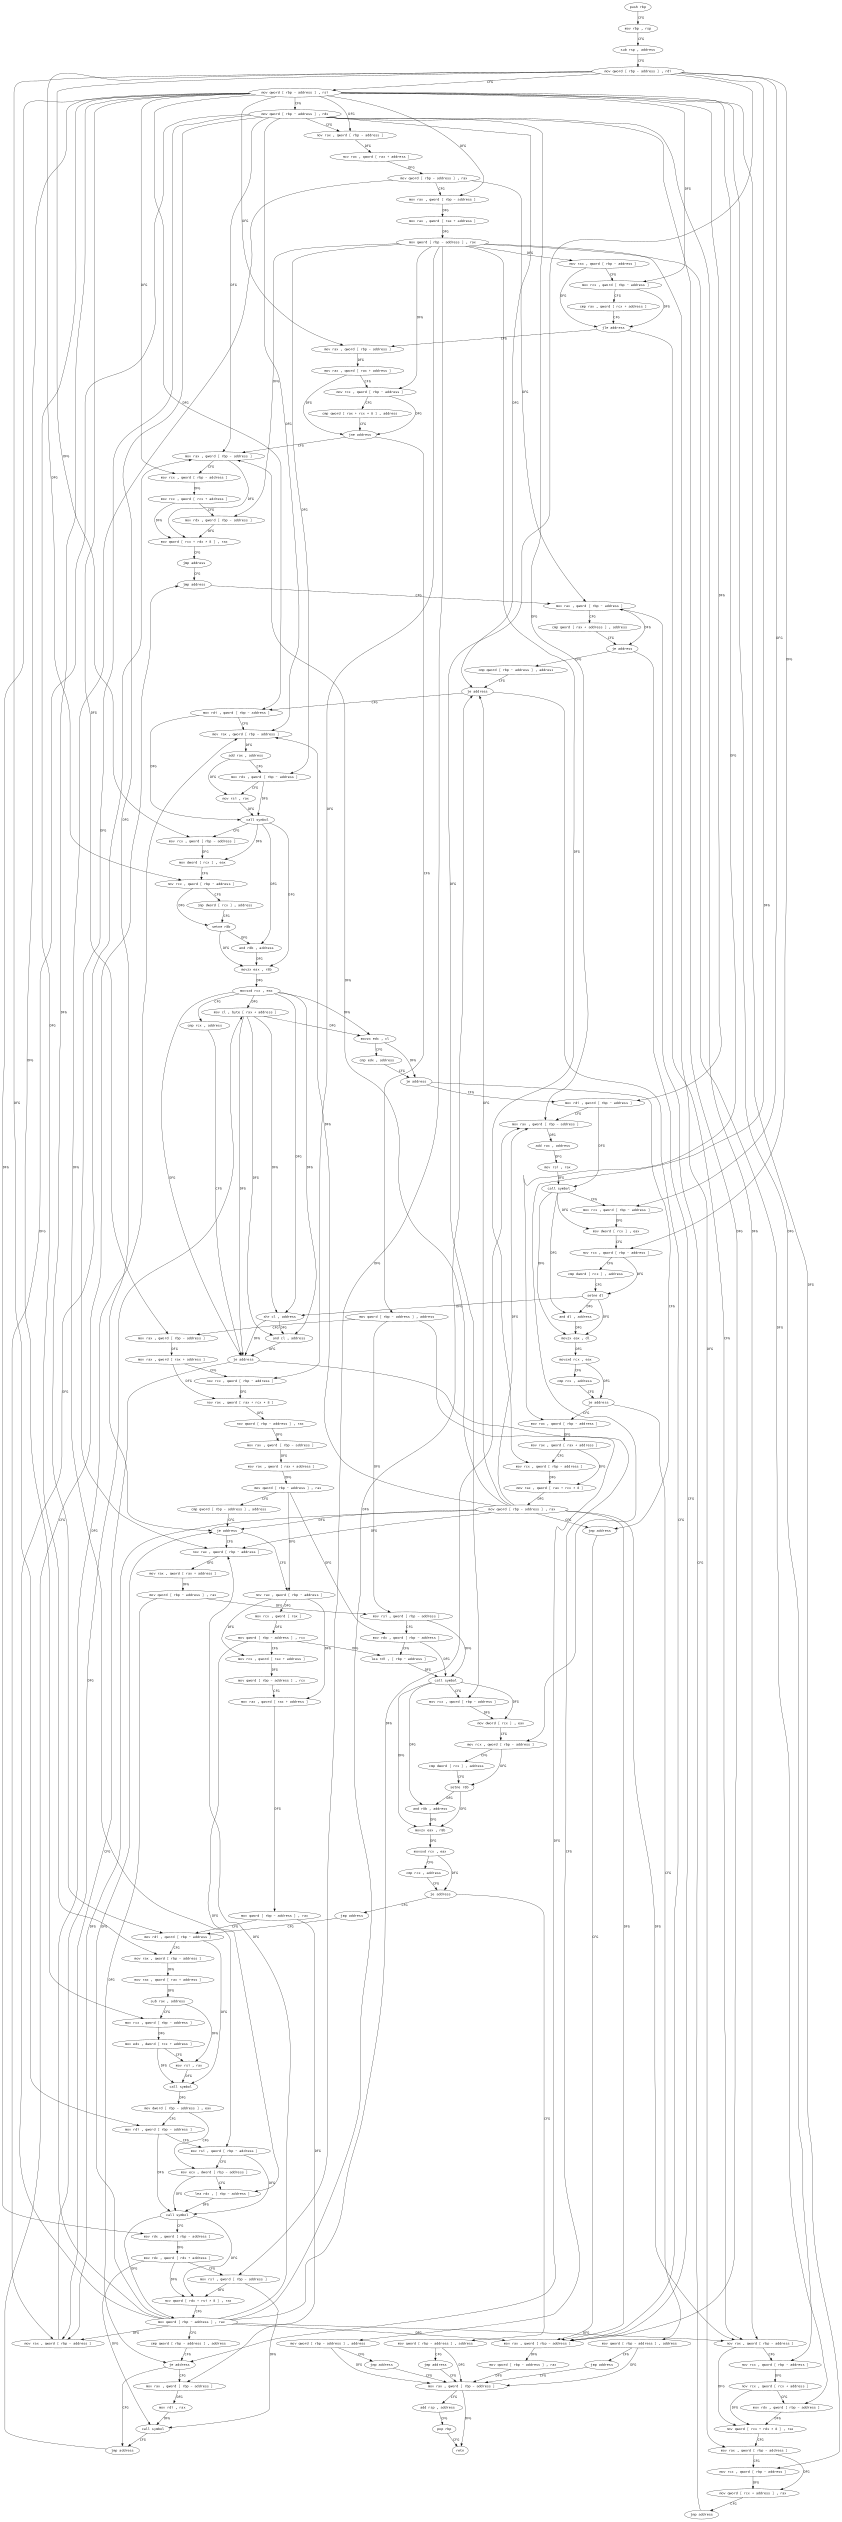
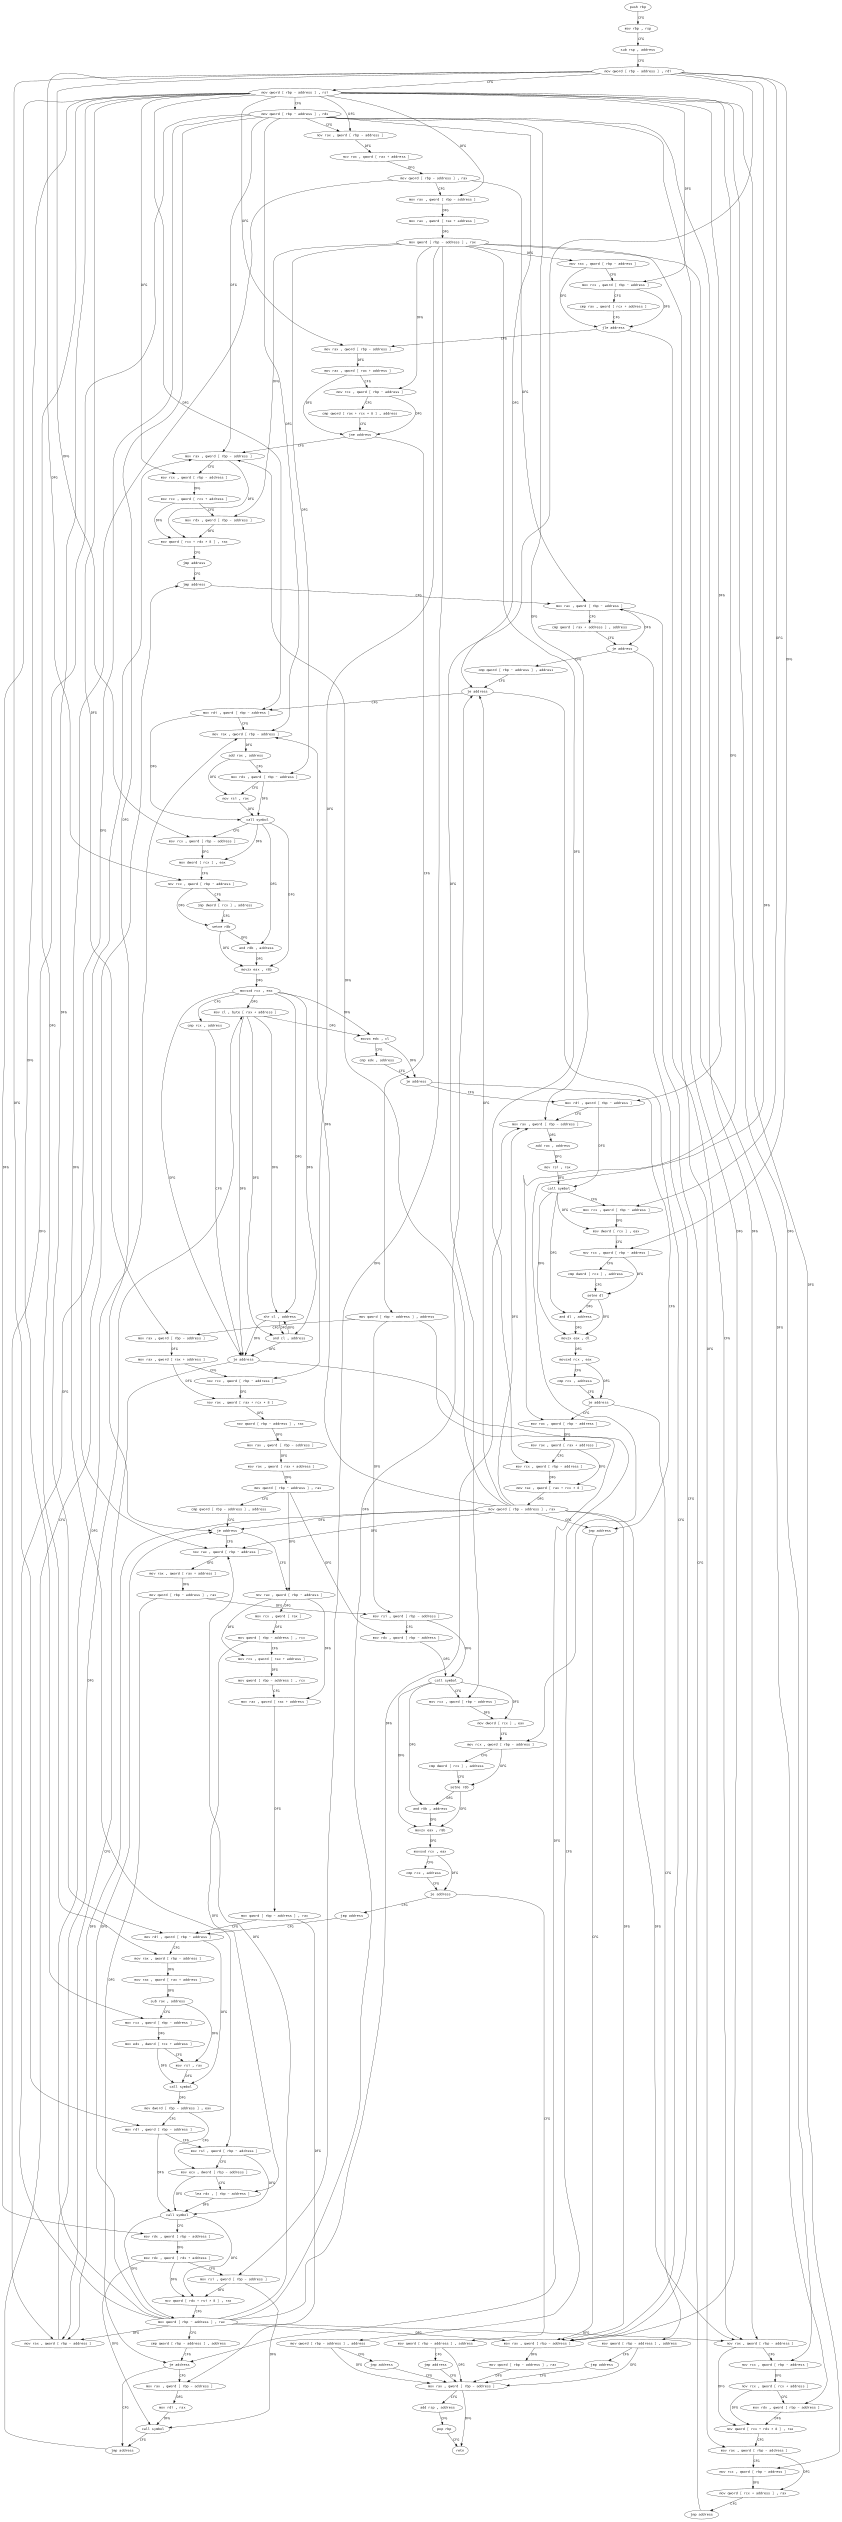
(443, 1306) -> (288, 1328)
(399, 1659) -> none
